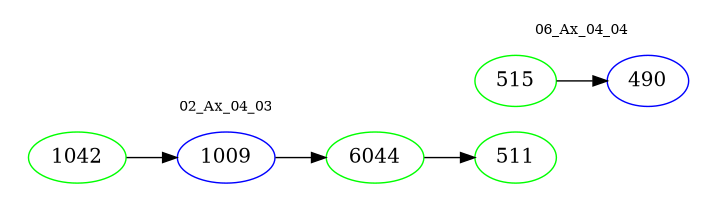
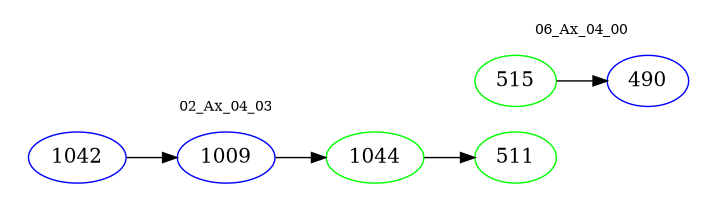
(582, 31) -> (582, 31)
(77, 158) -> (77, 158)
(375, 158) -> (375, 158)
